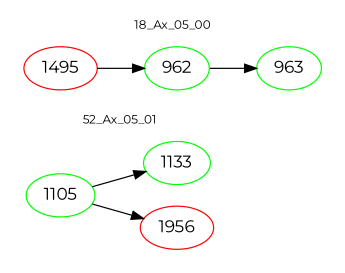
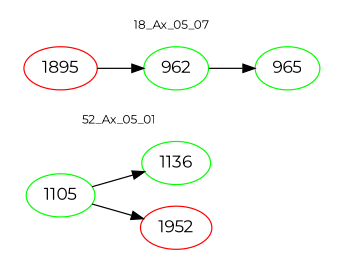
(173, 26) -> (172, 26)
(61, 68) -> (61, 68)
(289, 68) -> (288, 68)
(177, 163) -> (176, 163)
(177, 228) -> (176, 228)
